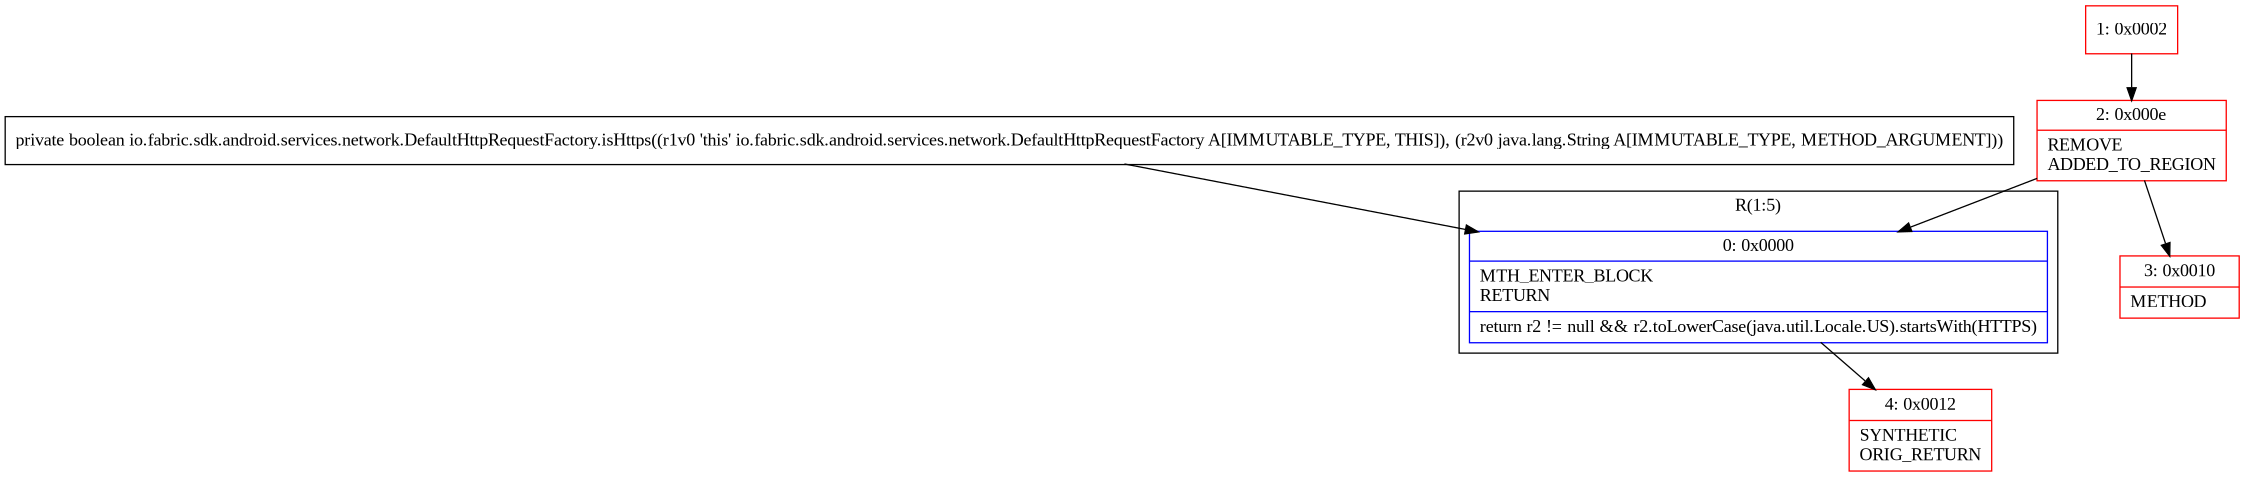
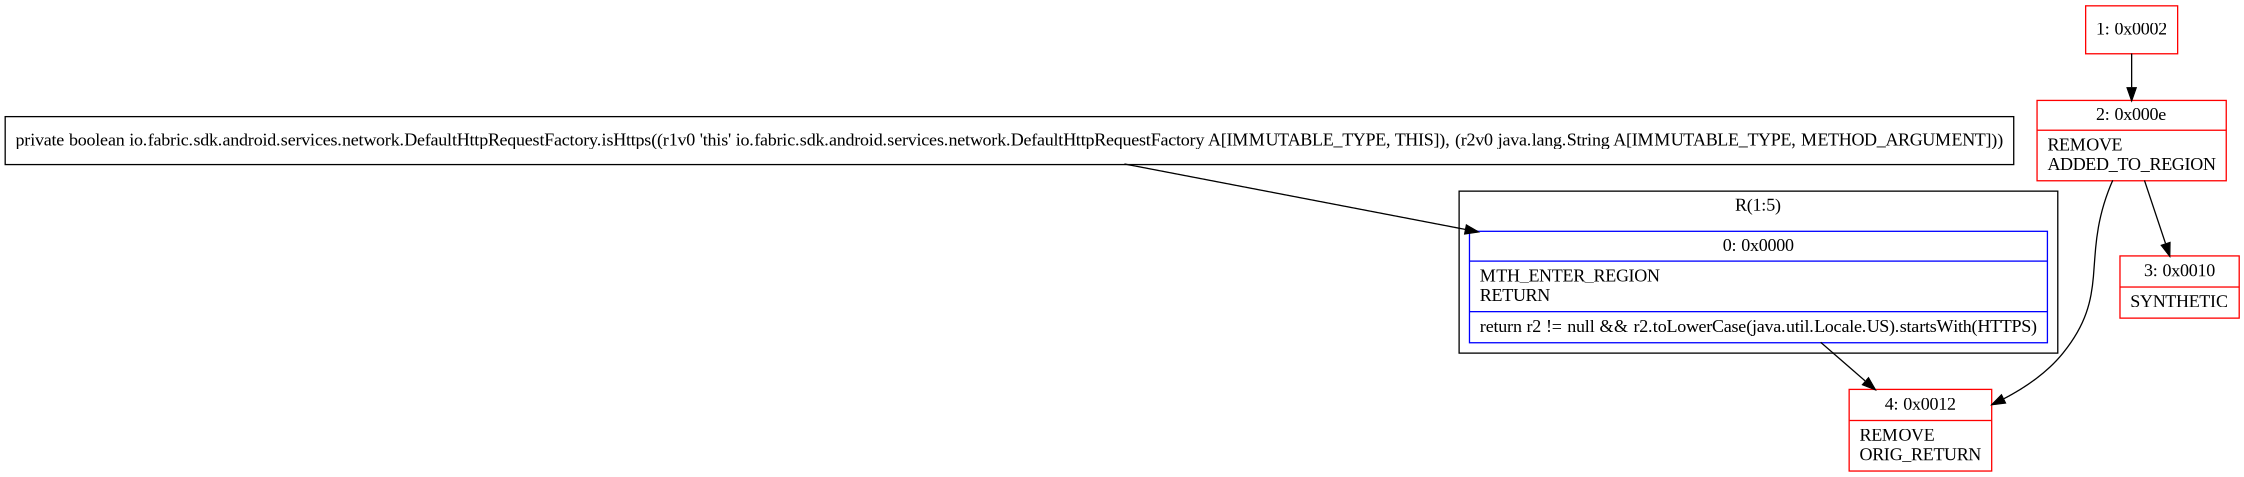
(1974, 203) -> (2088, 306)
(1567, 276) -> (1570, 276)
(2169, 302) -> (2180, 302)
(1909, 435) -> (1897, 435)
